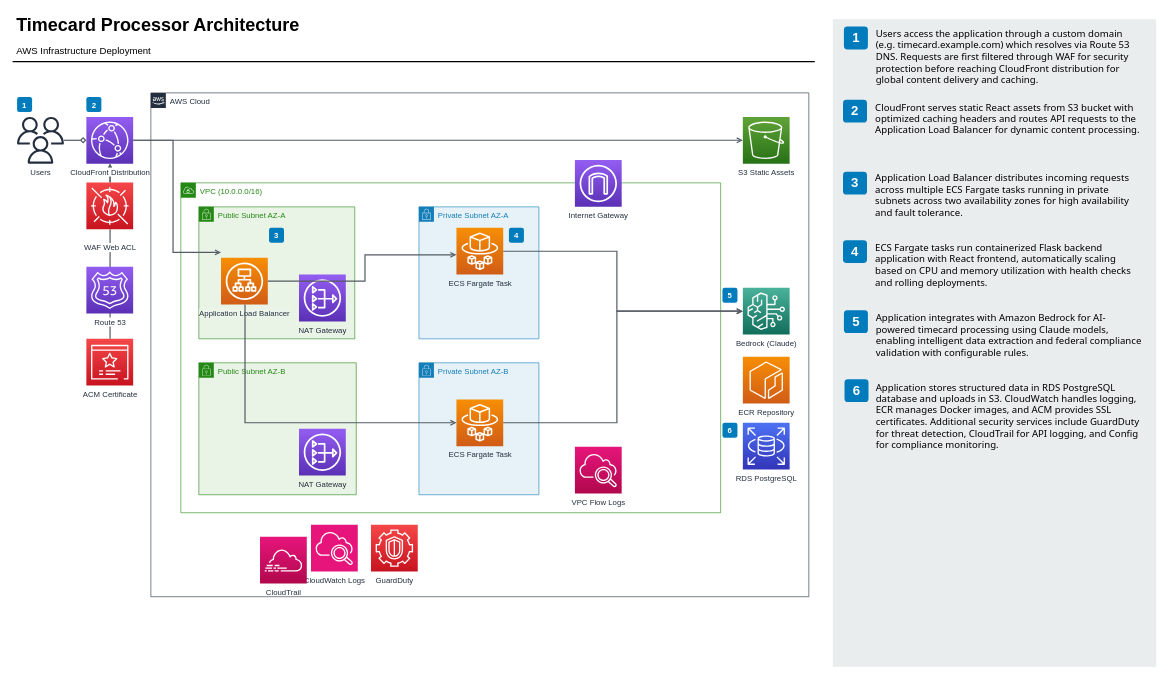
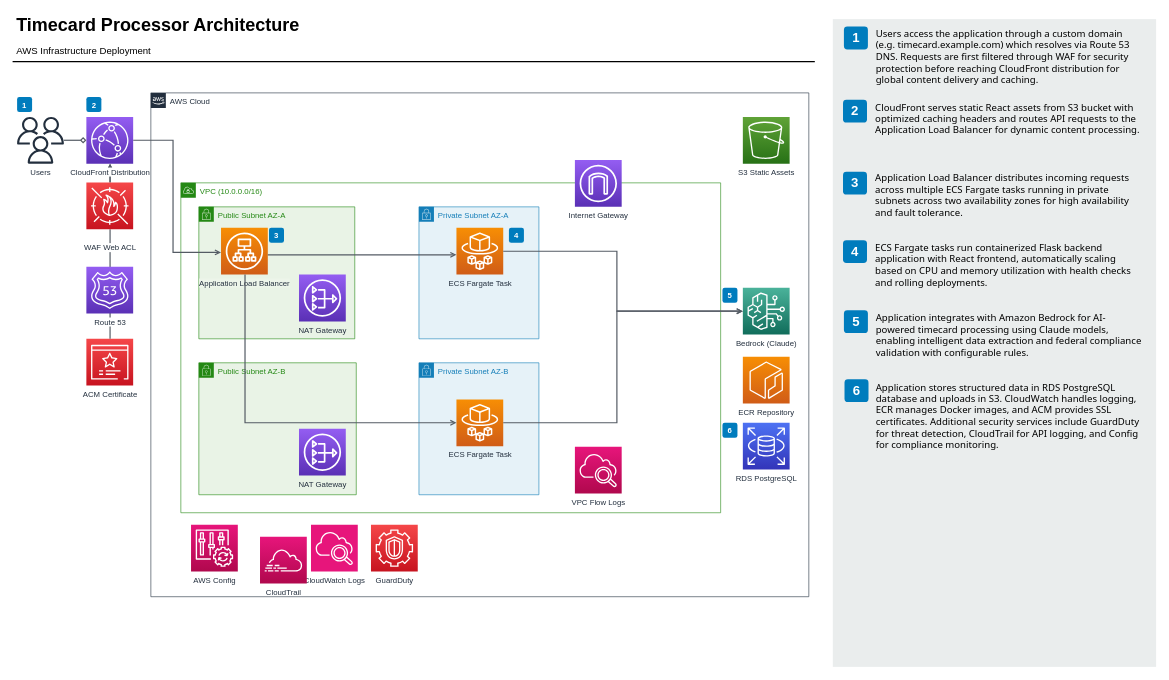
(457, 140) -> none
(245, 281) -> (245, 251)
none -> (215, 548)
